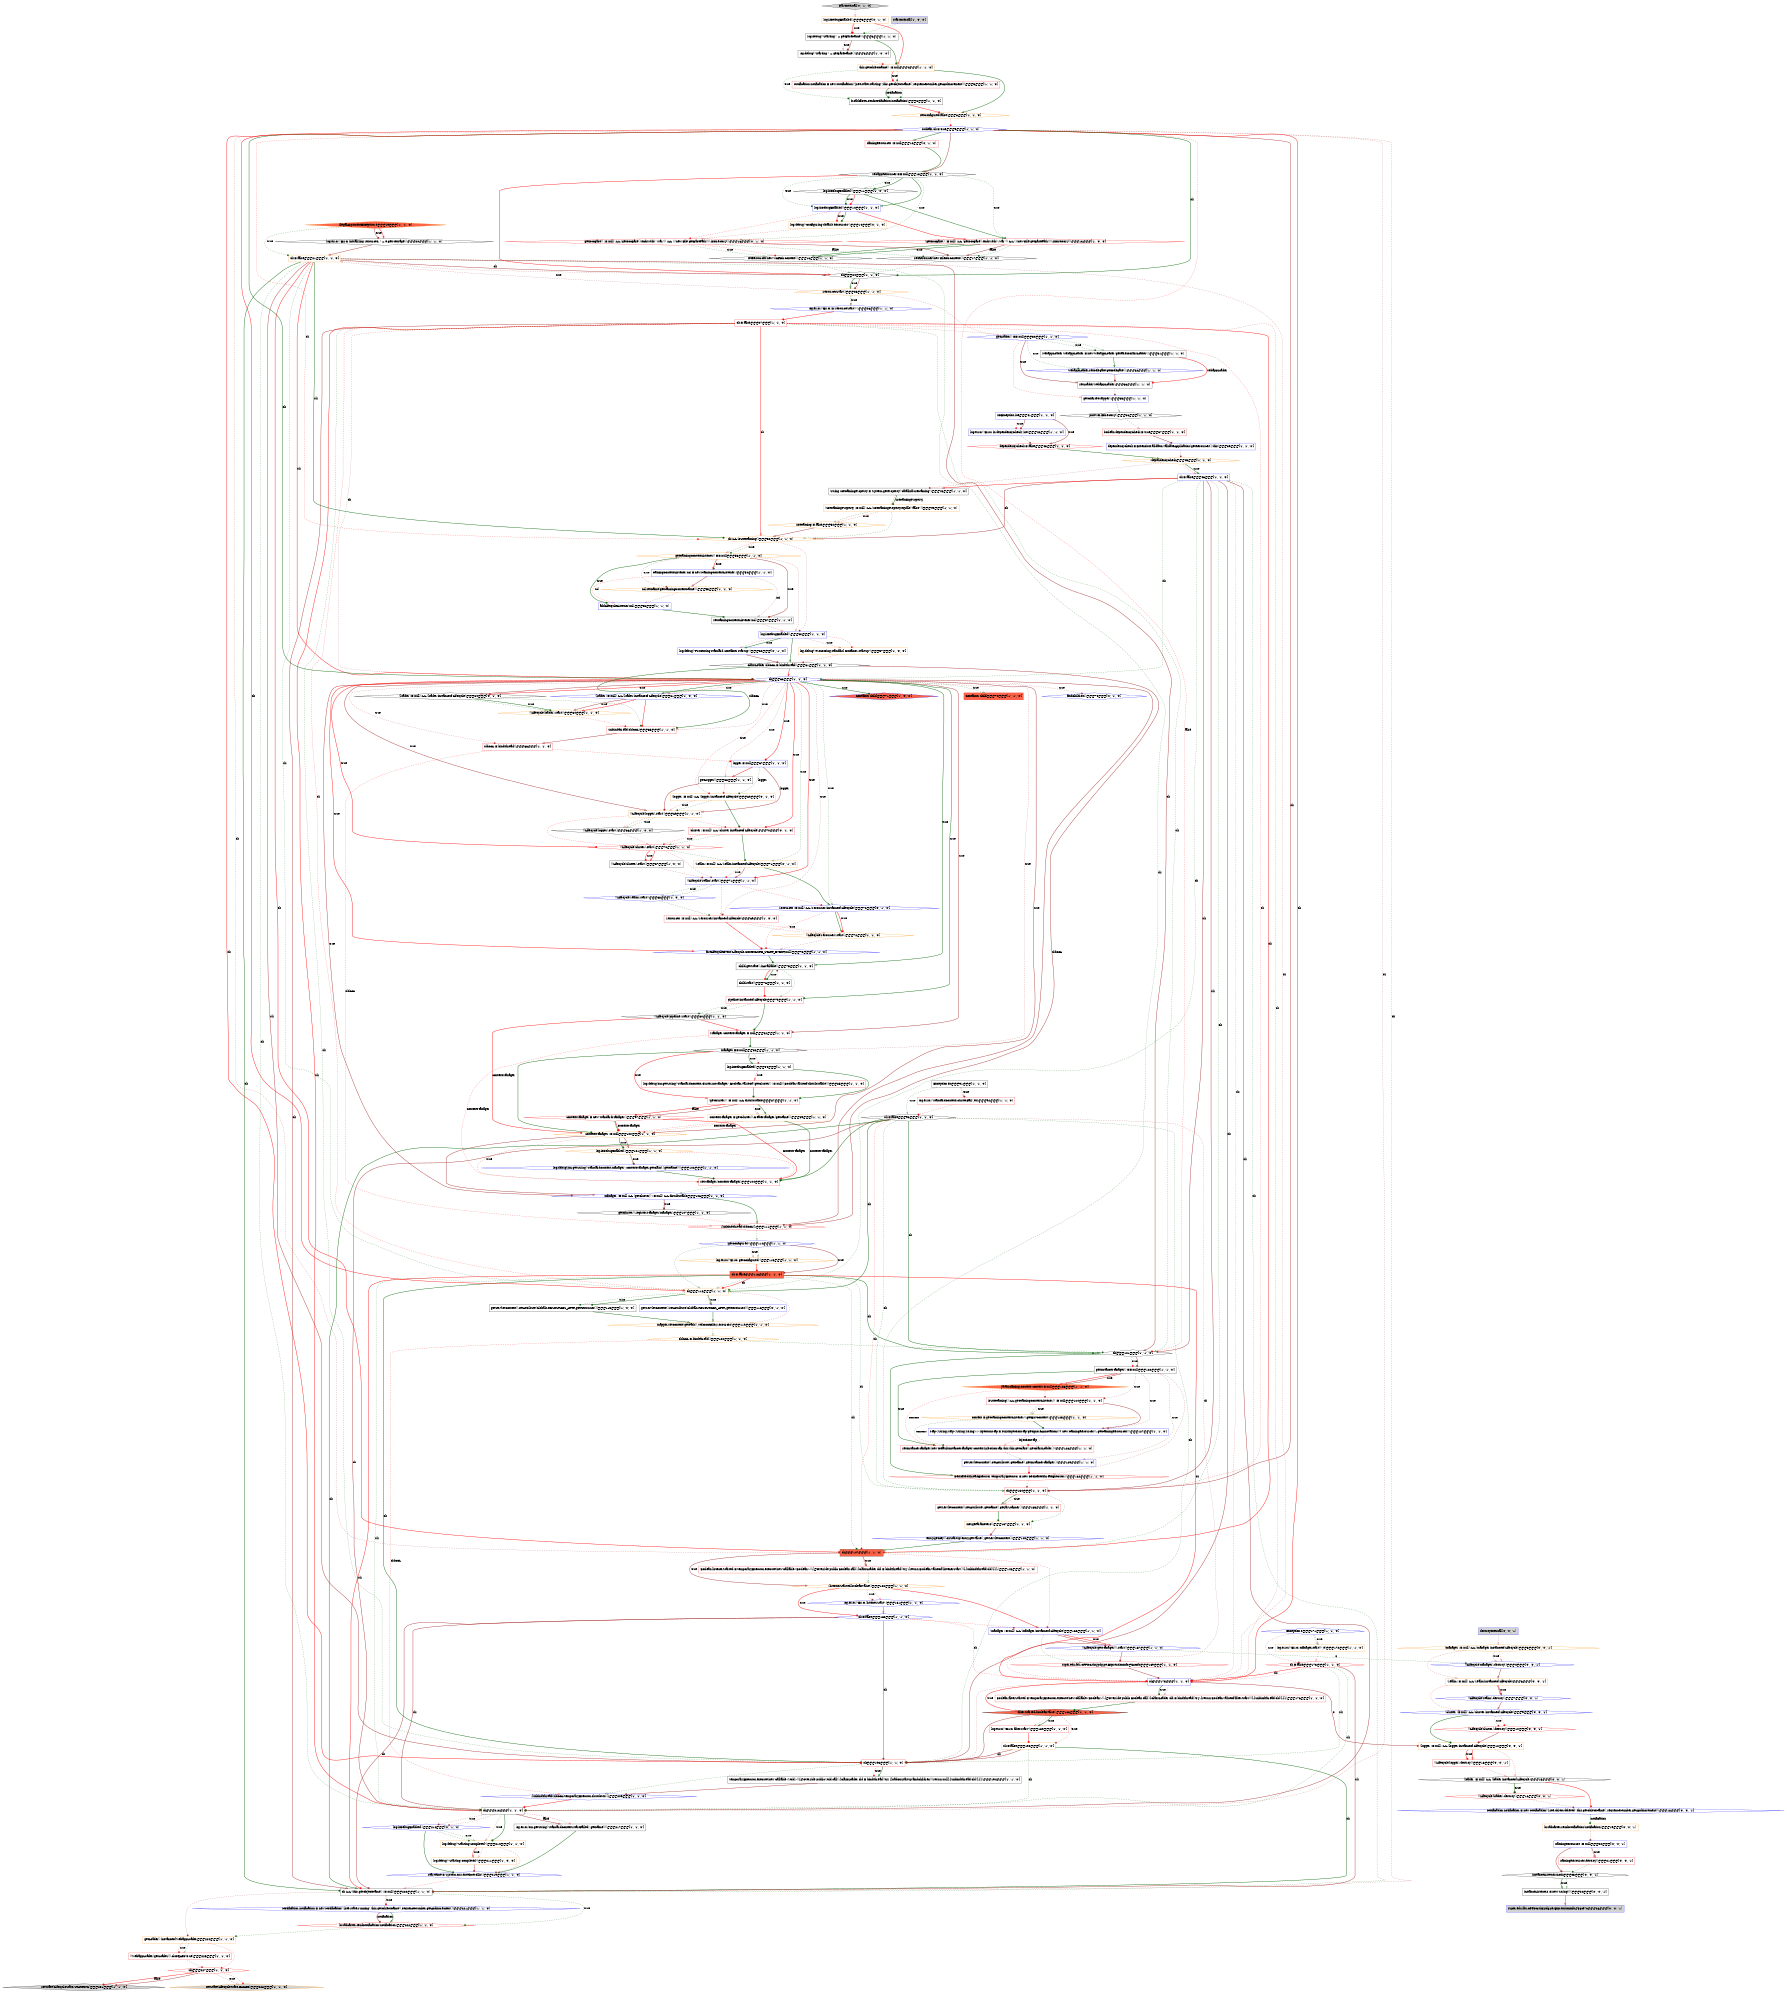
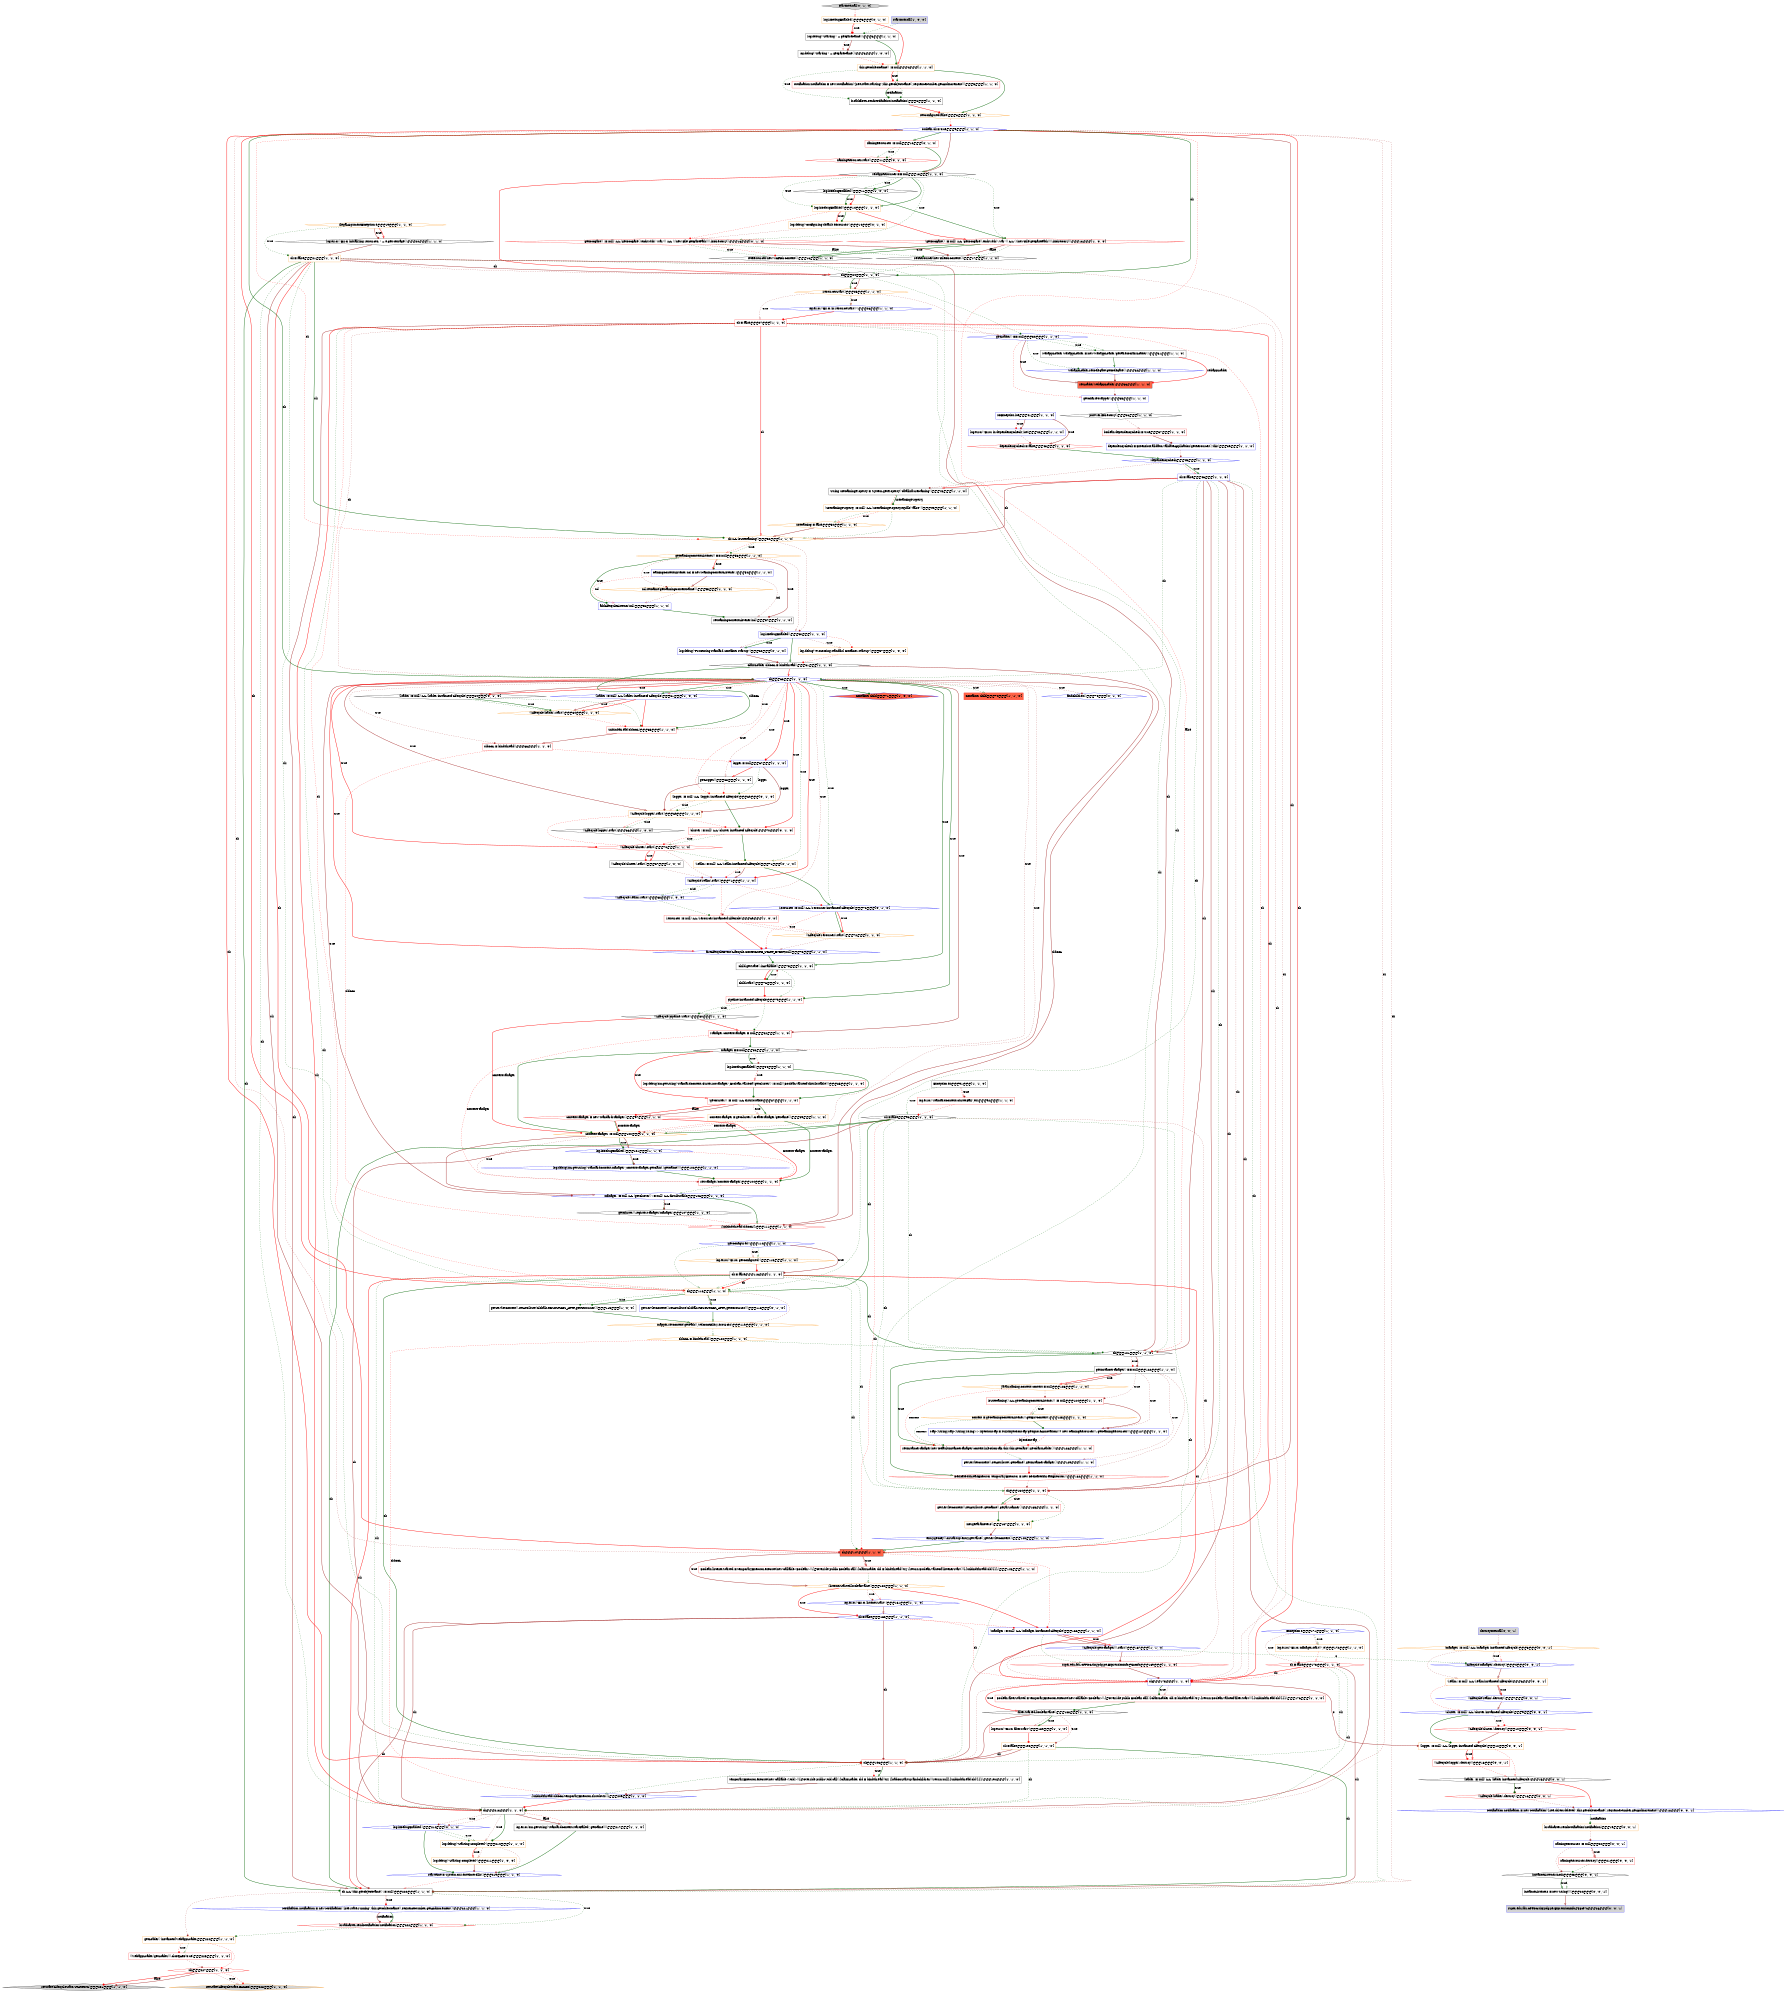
none -> (871, 160)
(847, 208) -> (847, 208)
(375, 225) -> (375, 225)
(580, 280) -> (781, 298)
none -> (946, 302)
(1115, 385) -> (1115, 385)
(1181, 461) -> (1181, 461)
(332, 667) -> none
(761, 806) -> (761, 806)
(1033, 959) -> (1033, 959)
(762, 1017) -> (762, 1017)
(629, 1151) -> (629, 1151)
(835, 1154) -> (779, 1129)
(757, 1234) -> none
(757, 1275) -> (757, 1275)
(909, 1325) -> (909, 1325)
(1045, 1387) -> (1045, 1387)
(1055, 1713) -> (1055, 1713)
(1558, 1856) -> (1558, 1856)
